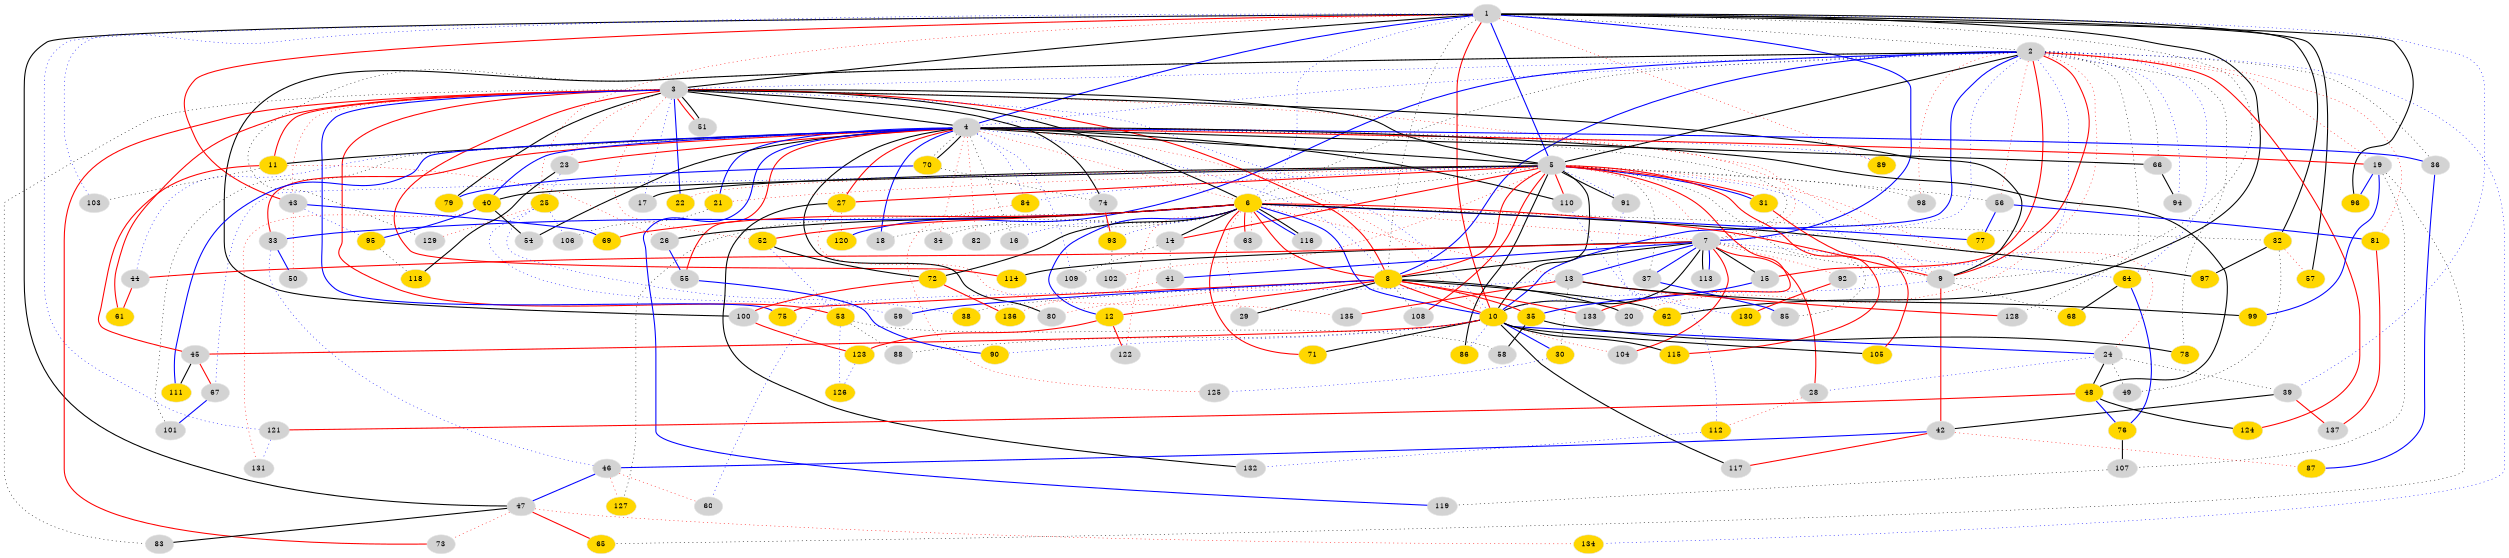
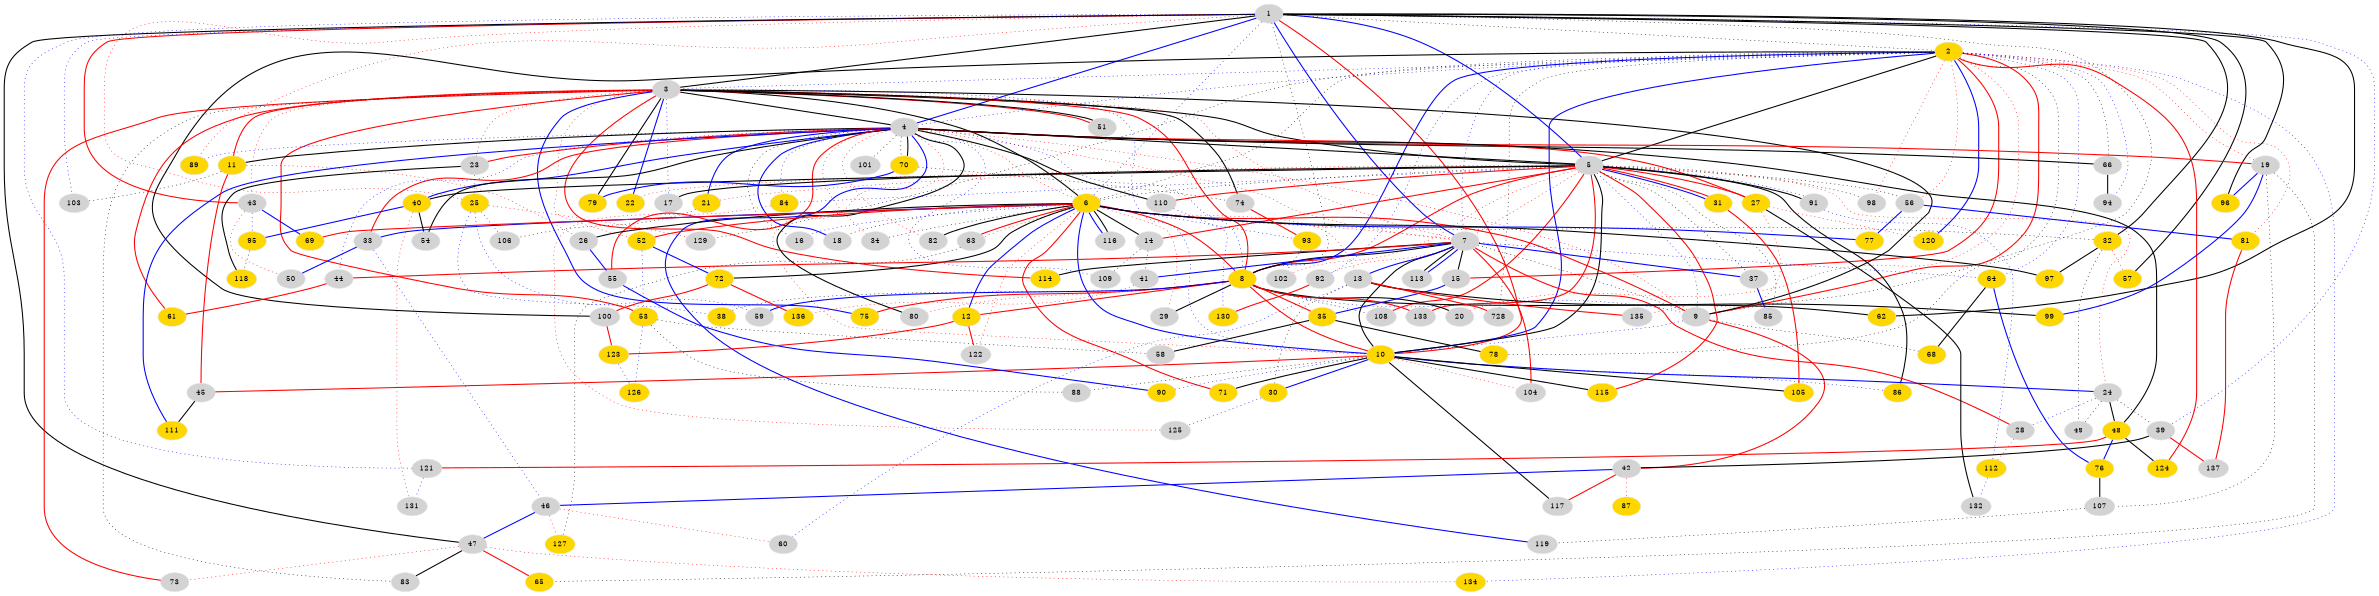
(2031, 52) -> (1949, 52)
(1587, 150) -> (1187, 176)
(2436, 165) -> none
(1112, 221) -> (982, 223)
(704, 243) -> (656, 281)
(846, 265) -> (681, 260)
none -> (1381, 306)
(2012, 317) -> (1499, 317)
(215, 393) -> none
